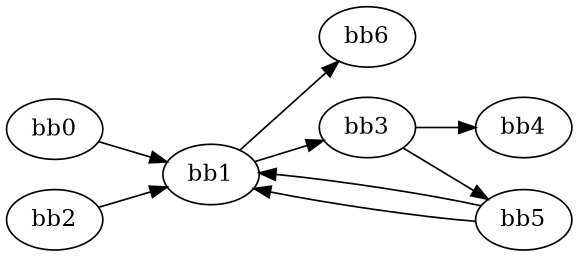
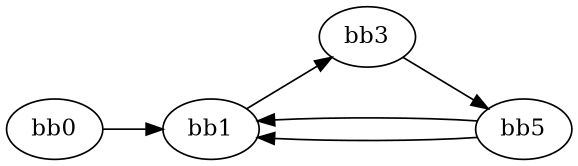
(367, 37) -> none
(524, 128) -> none
(55, 220) -> none
